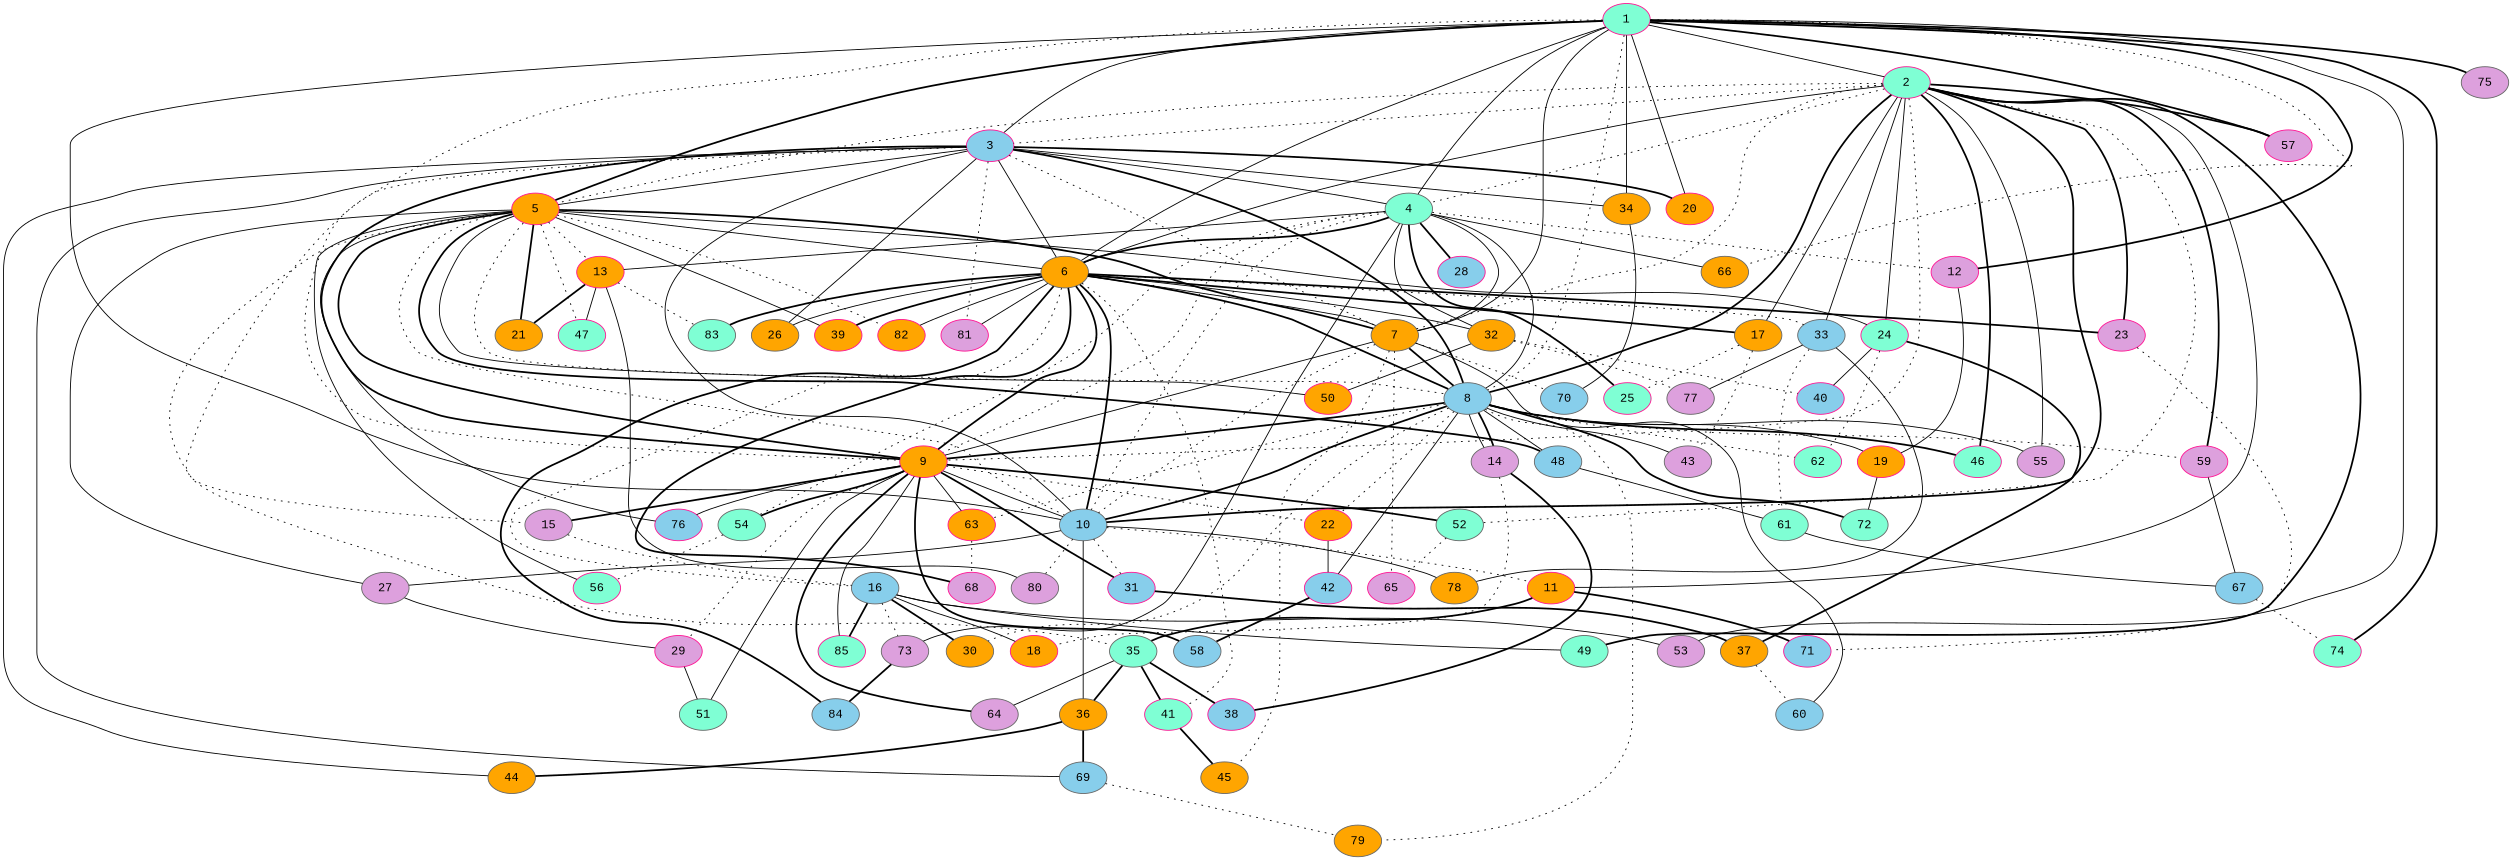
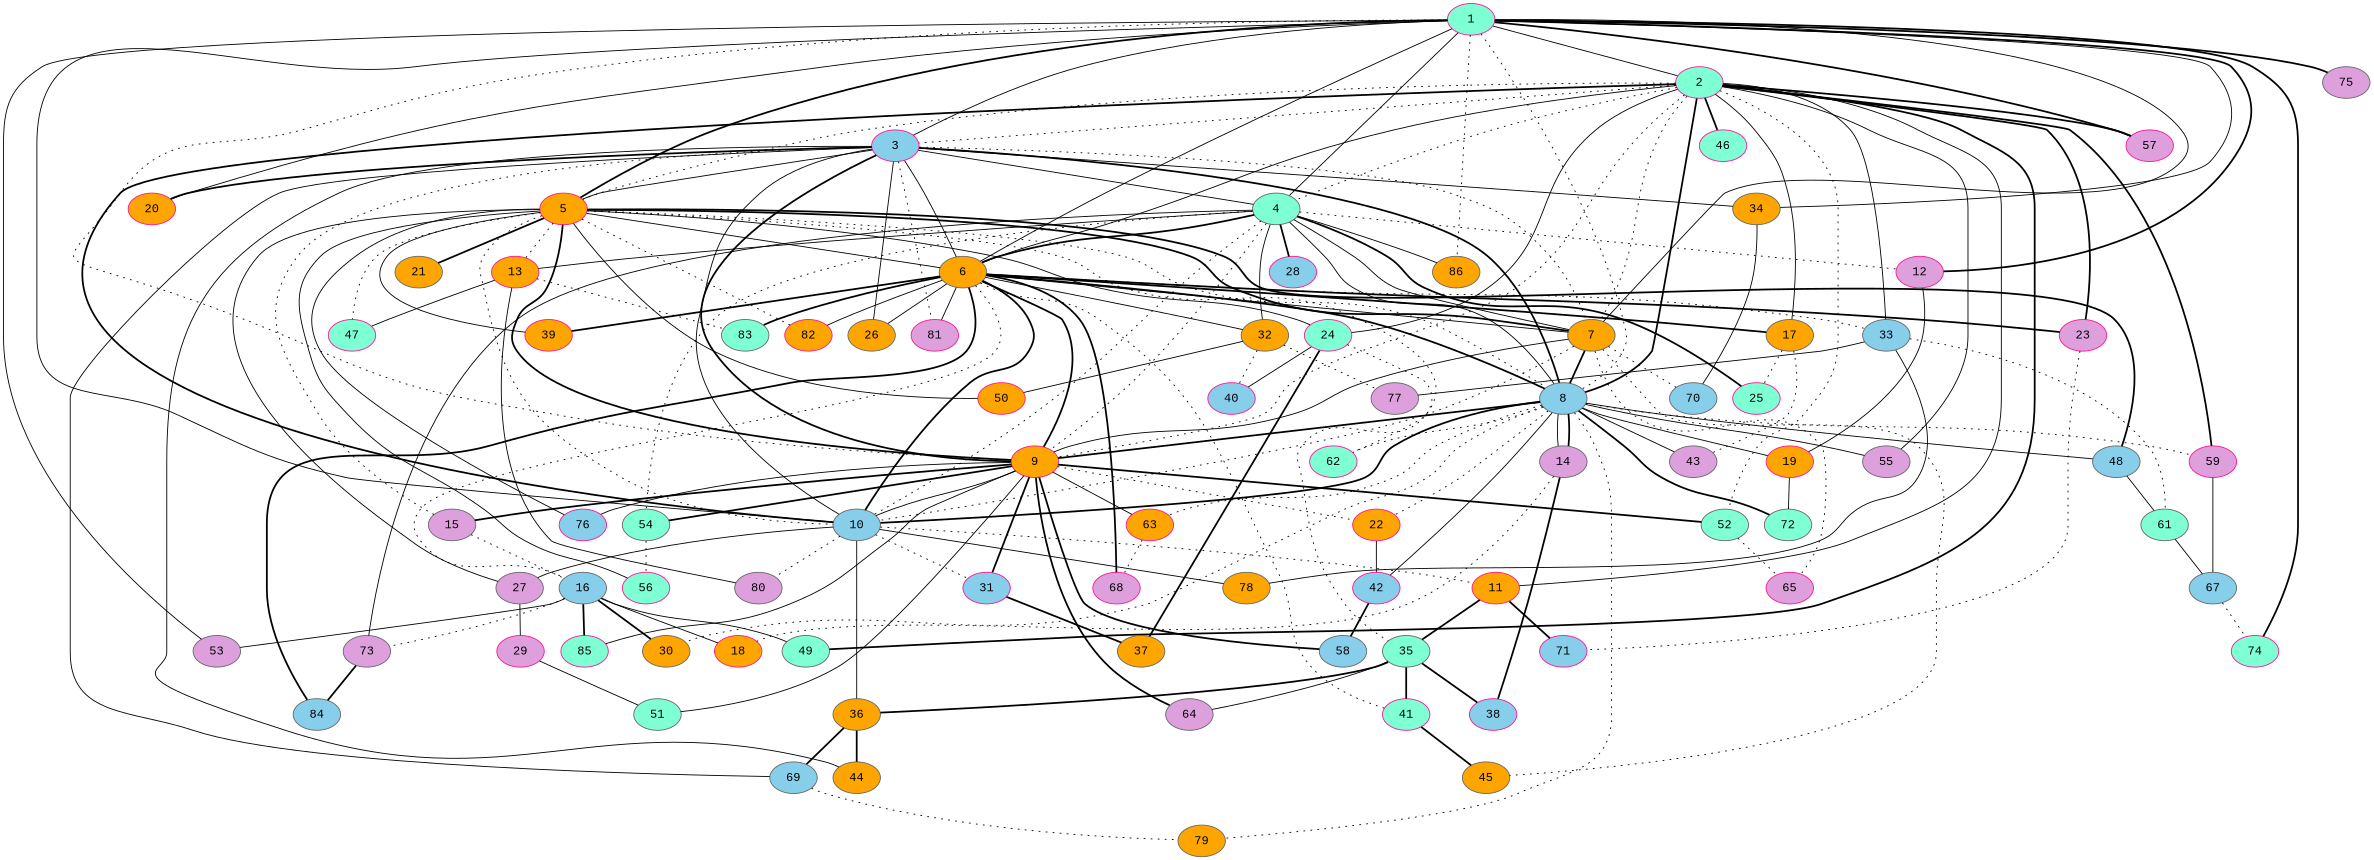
(1725, 272) -> (1456, 272)
(560, 304) -> none
(1723, 430) -> none
(782, 534) -> none
(1799, 715) -> none
